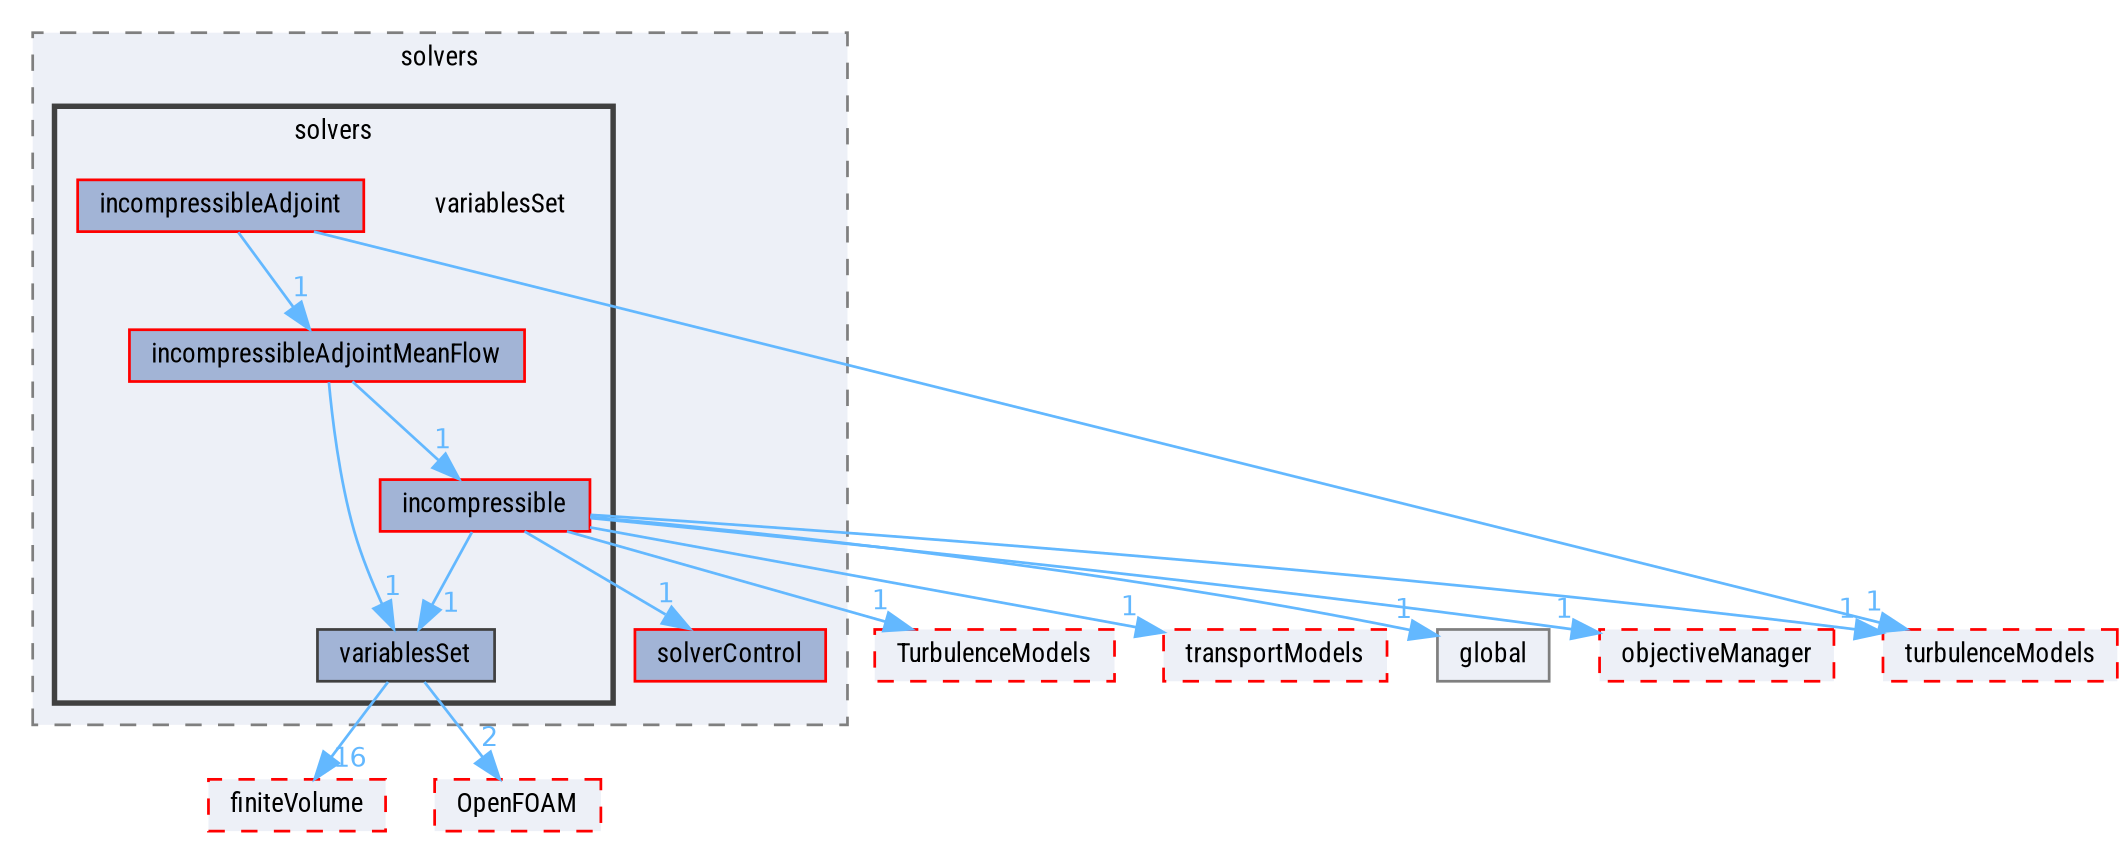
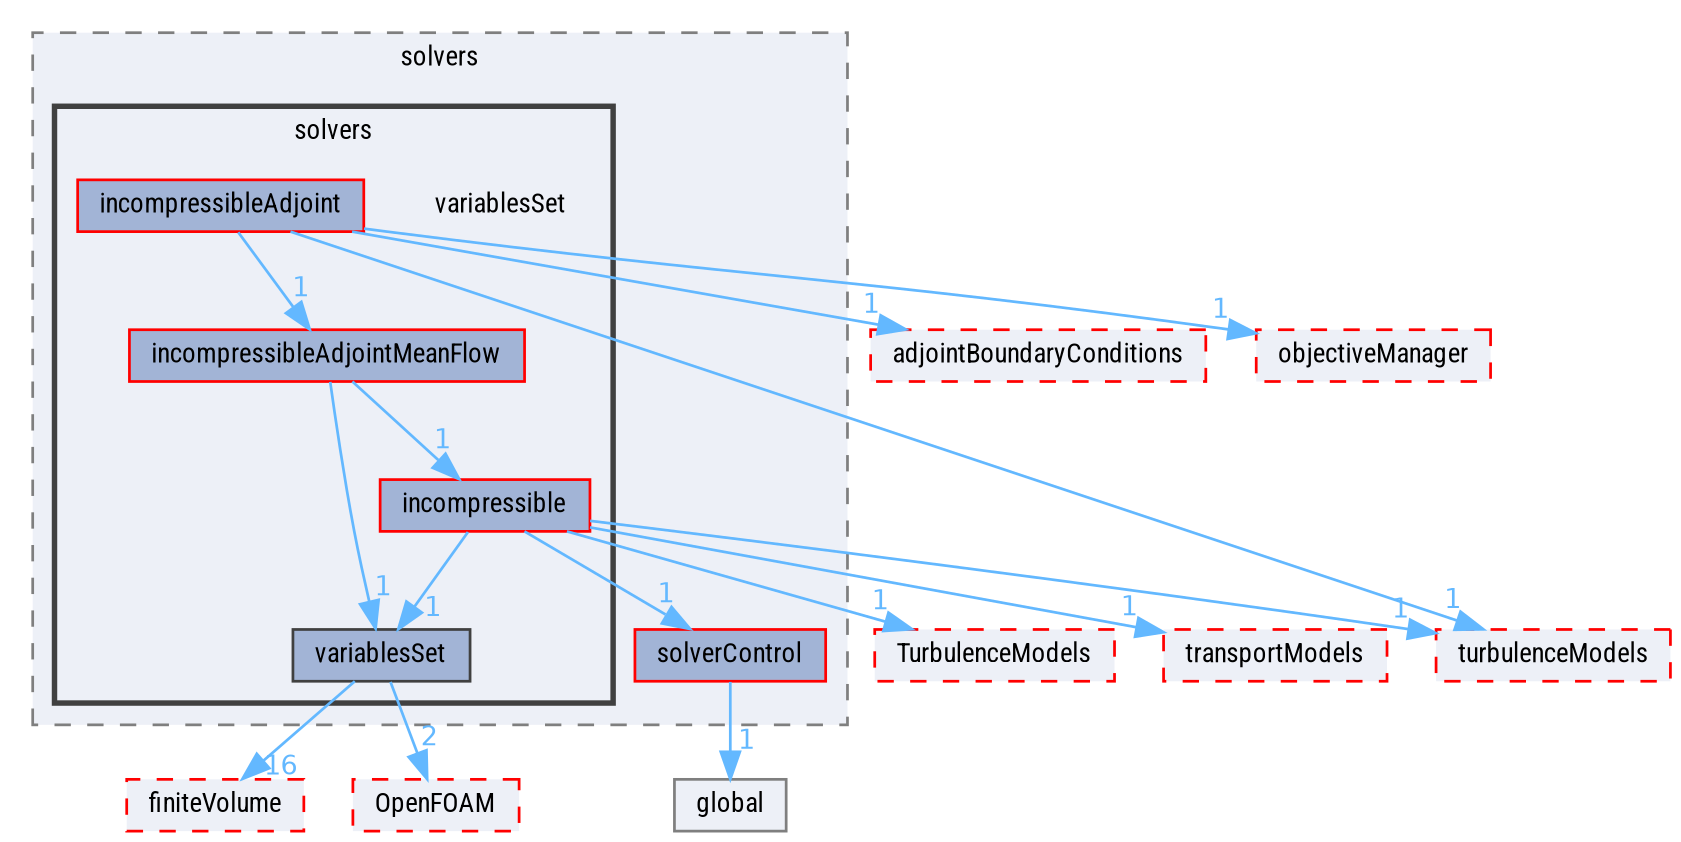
none -> (1038, 356)
(1002, 563) -> (730, 708)
(1082, 569) -> (796, 278)
